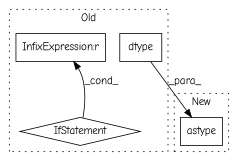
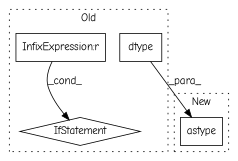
(85, 93) -> (49, 89)
